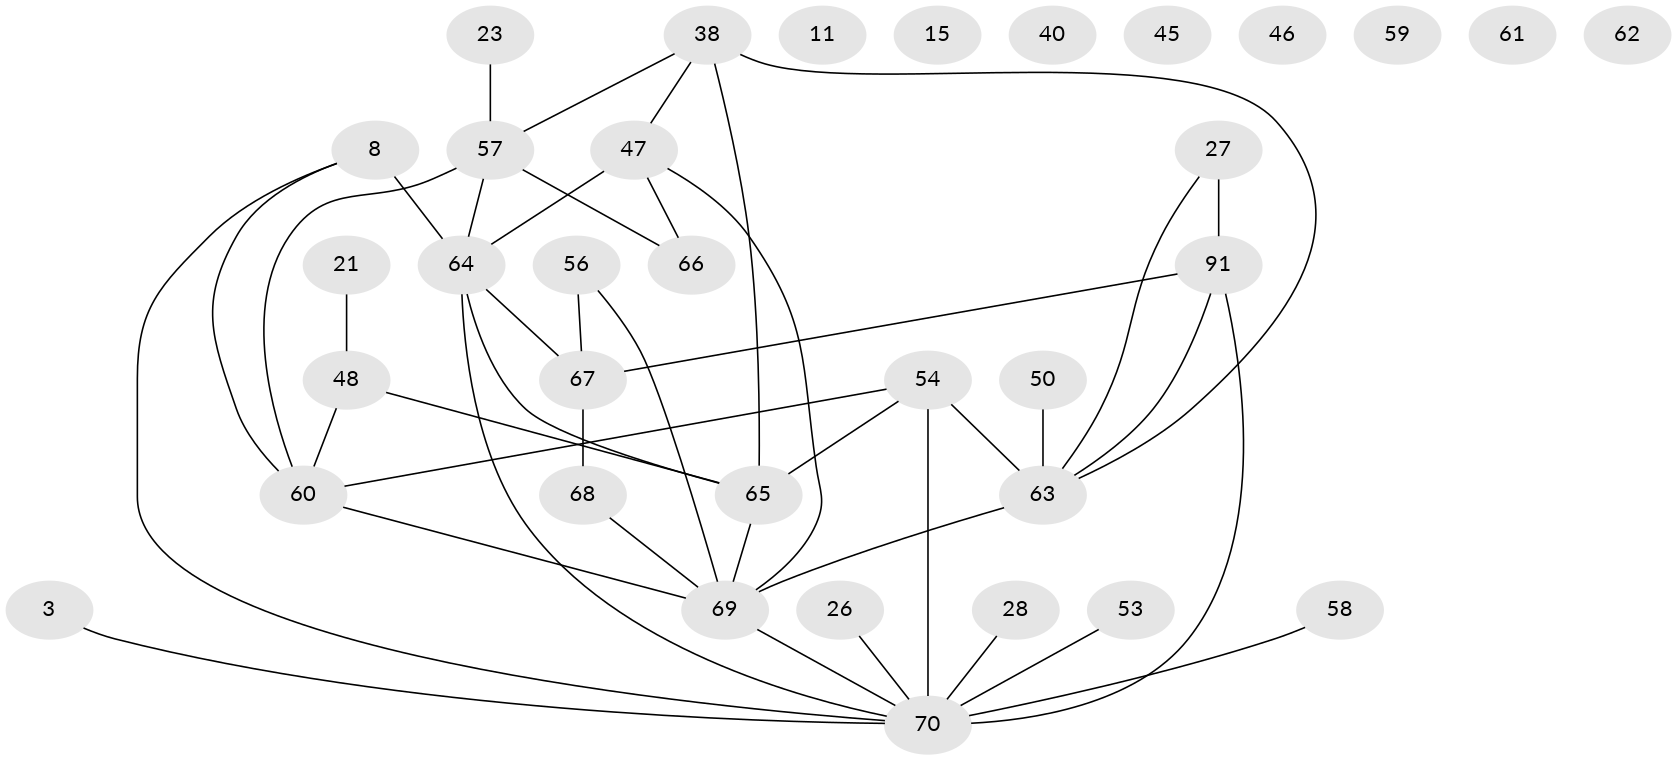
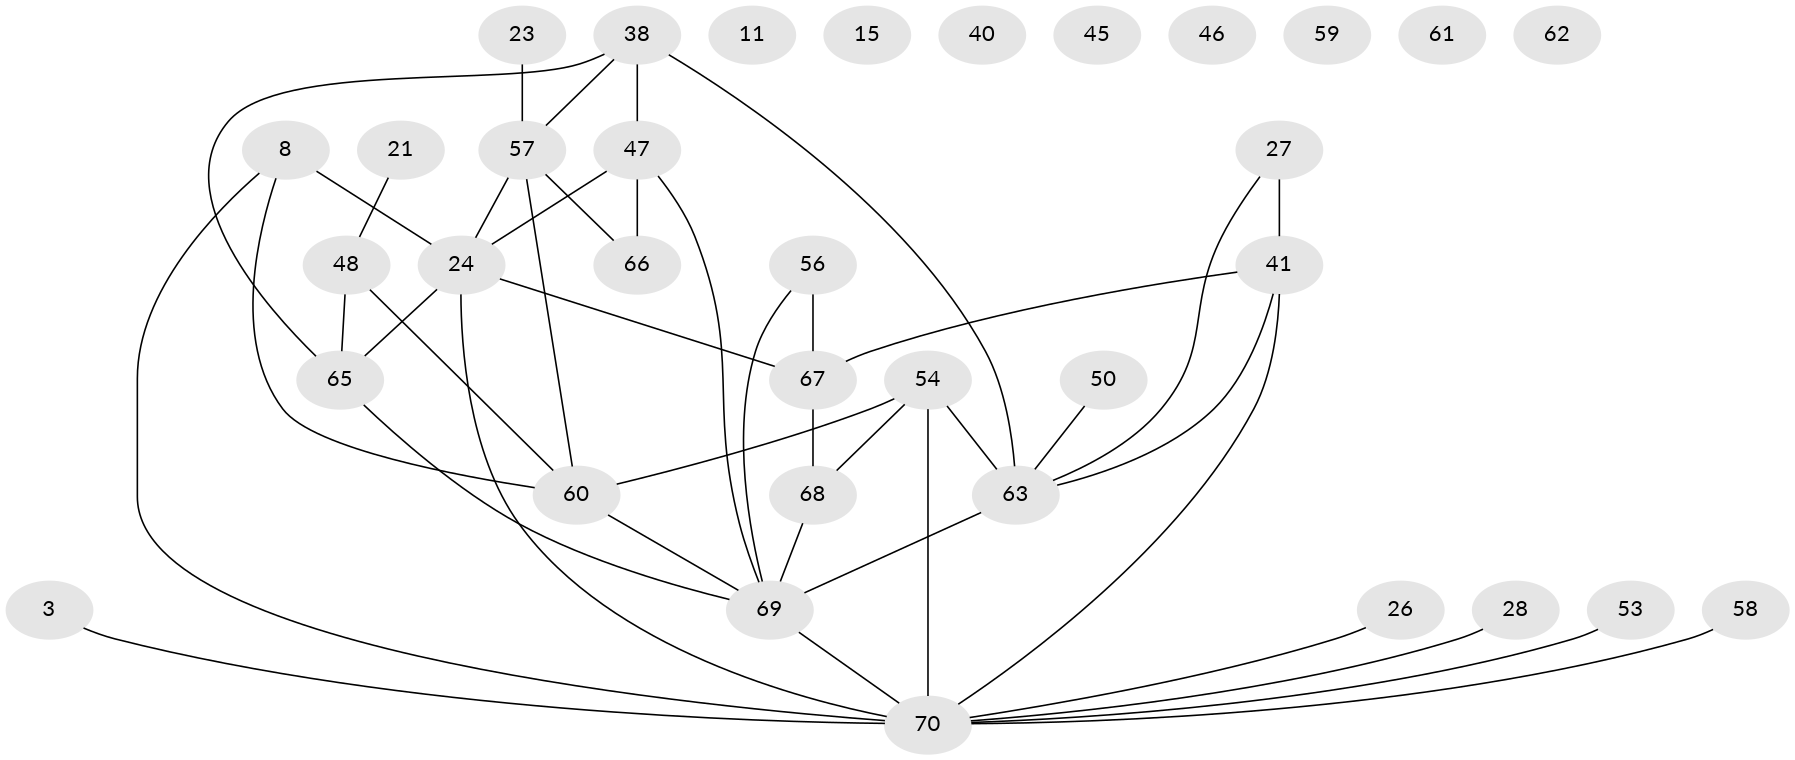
(462, 265) -> (462, 265)
(1219, 265) -> (1279, 265)
(843, 438) -> (871, 437)
